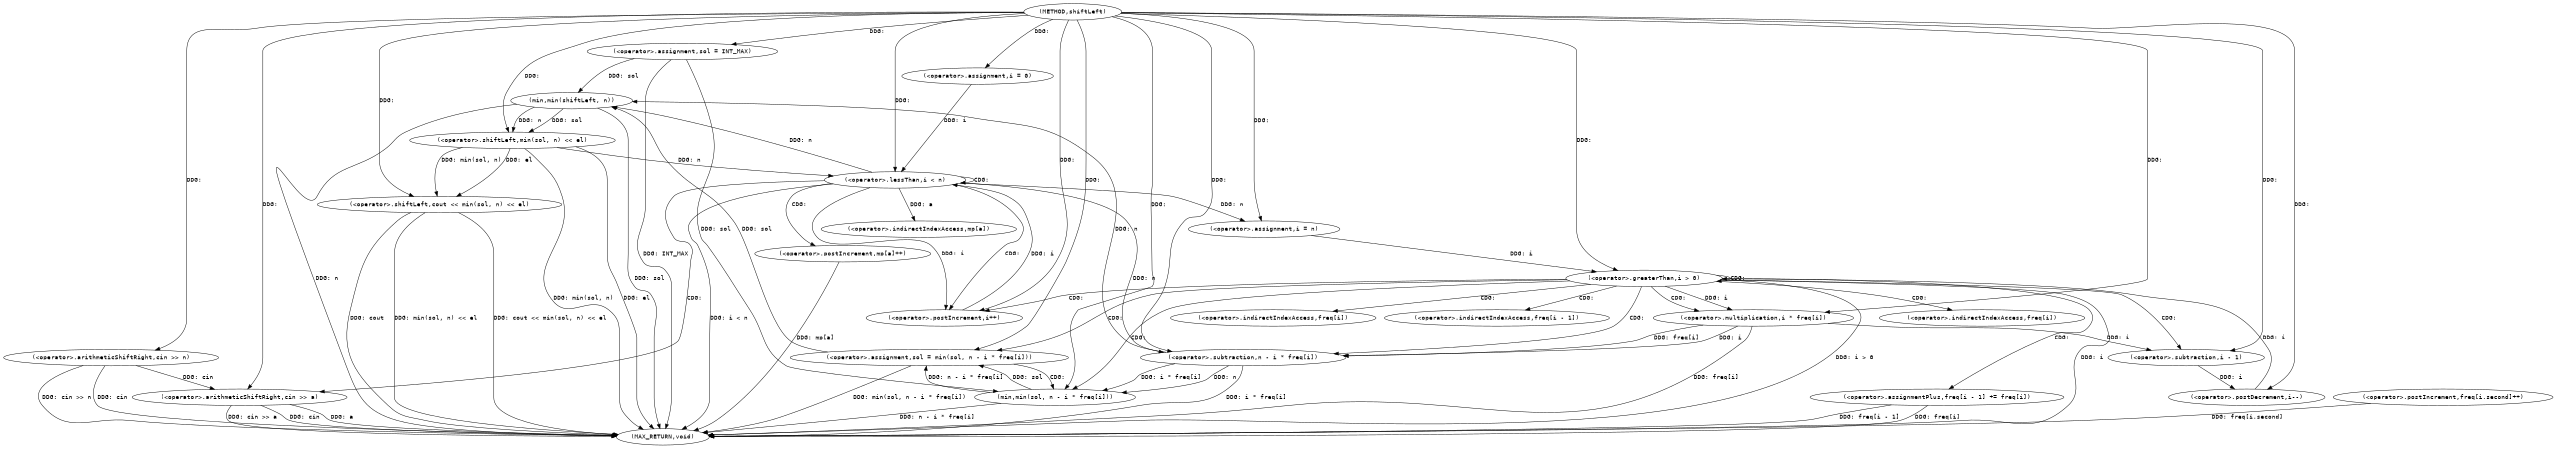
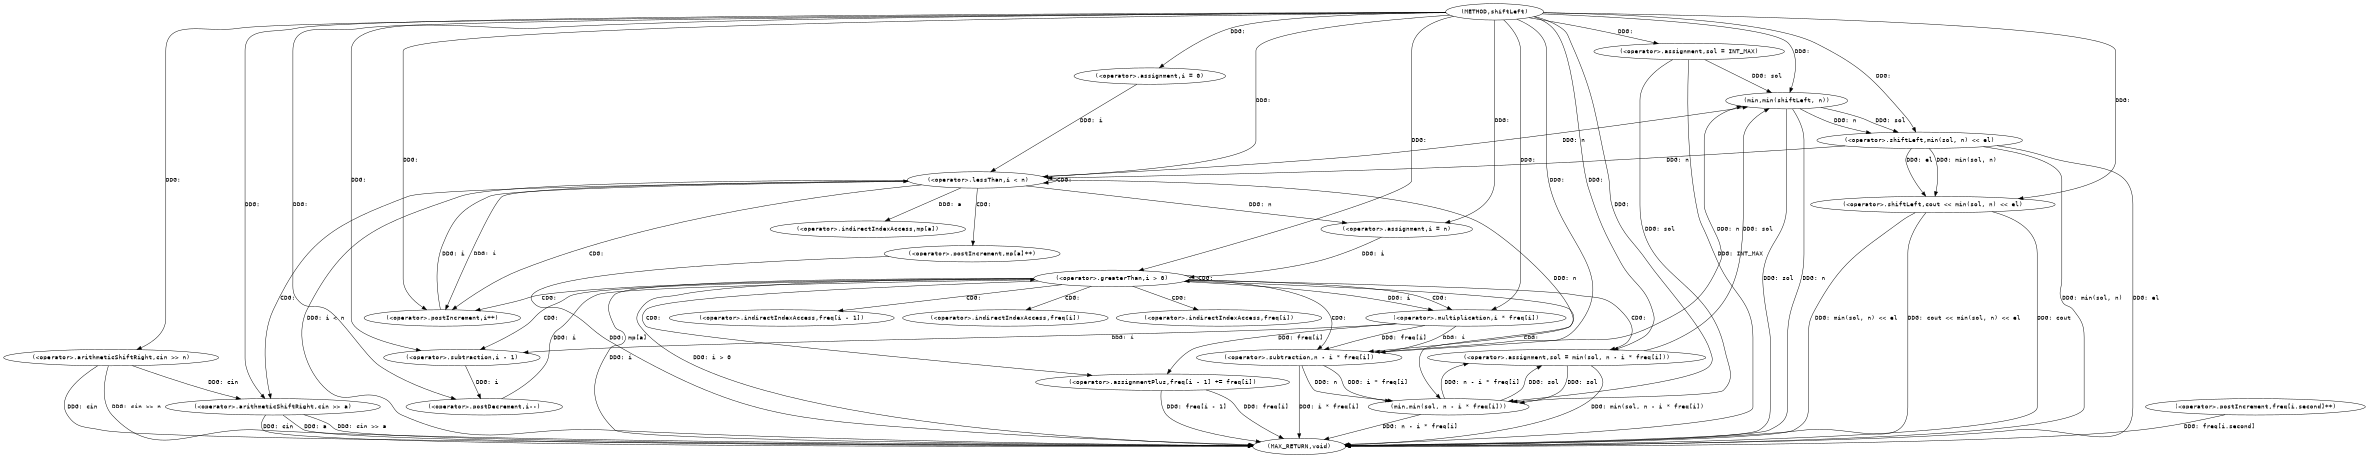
none -> (1690, 23)
(1060, 377) -> (1583, 382)
(1245, 410) -> (1278, 335)
